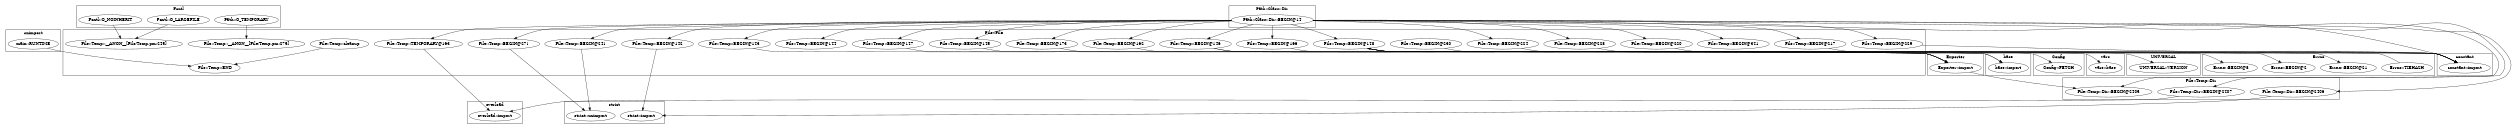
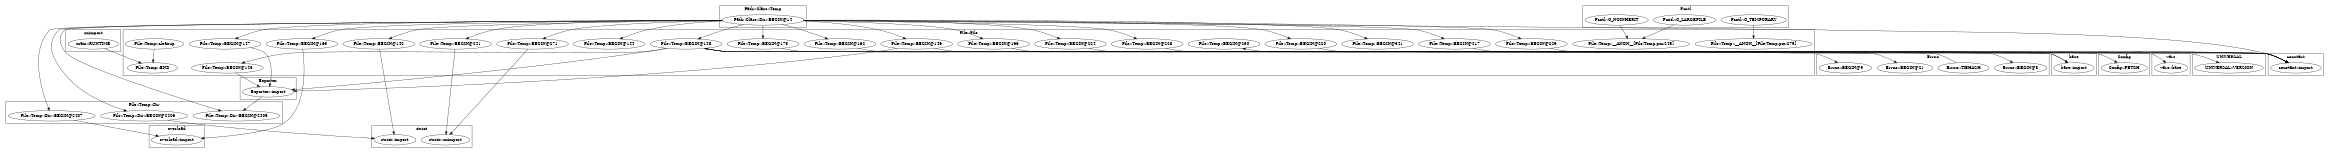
(1272, 9) -> (763, 9)
(246, 20) -> (1754, 20)
(989, 22) -> (466, 52)
(418, 44) -> (302, 44)
(965, 44) -> none
(1950, 52) -> (1768, 52)
(2289, 68) -> (1845, 68)
